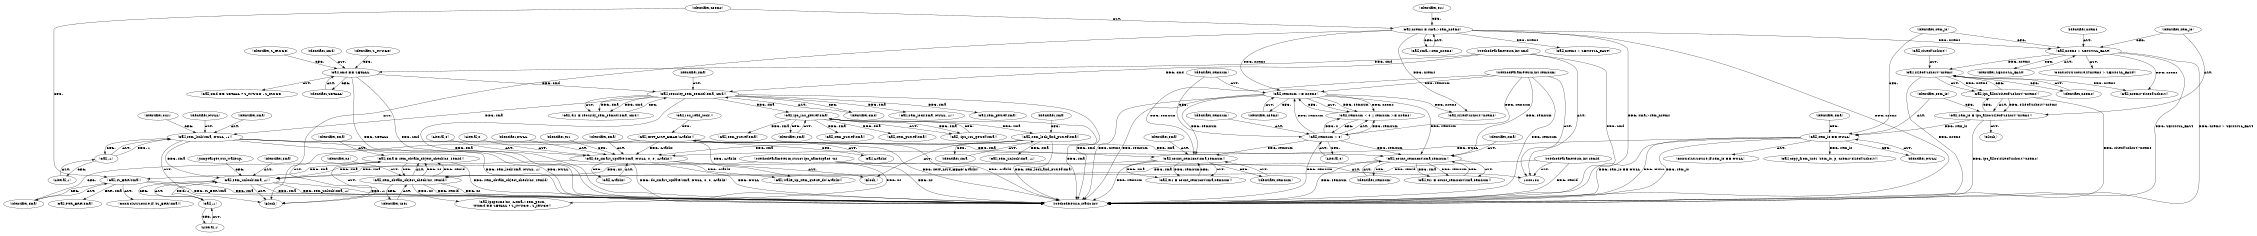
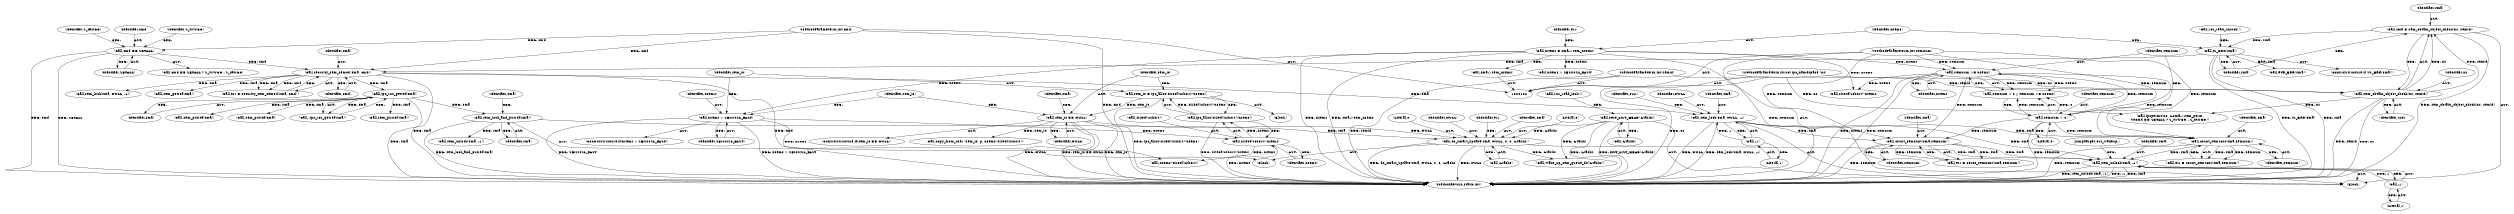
none -> (2220, 30)
(1435, 42) -> (1506, 83)
none -> (1340, 63)
